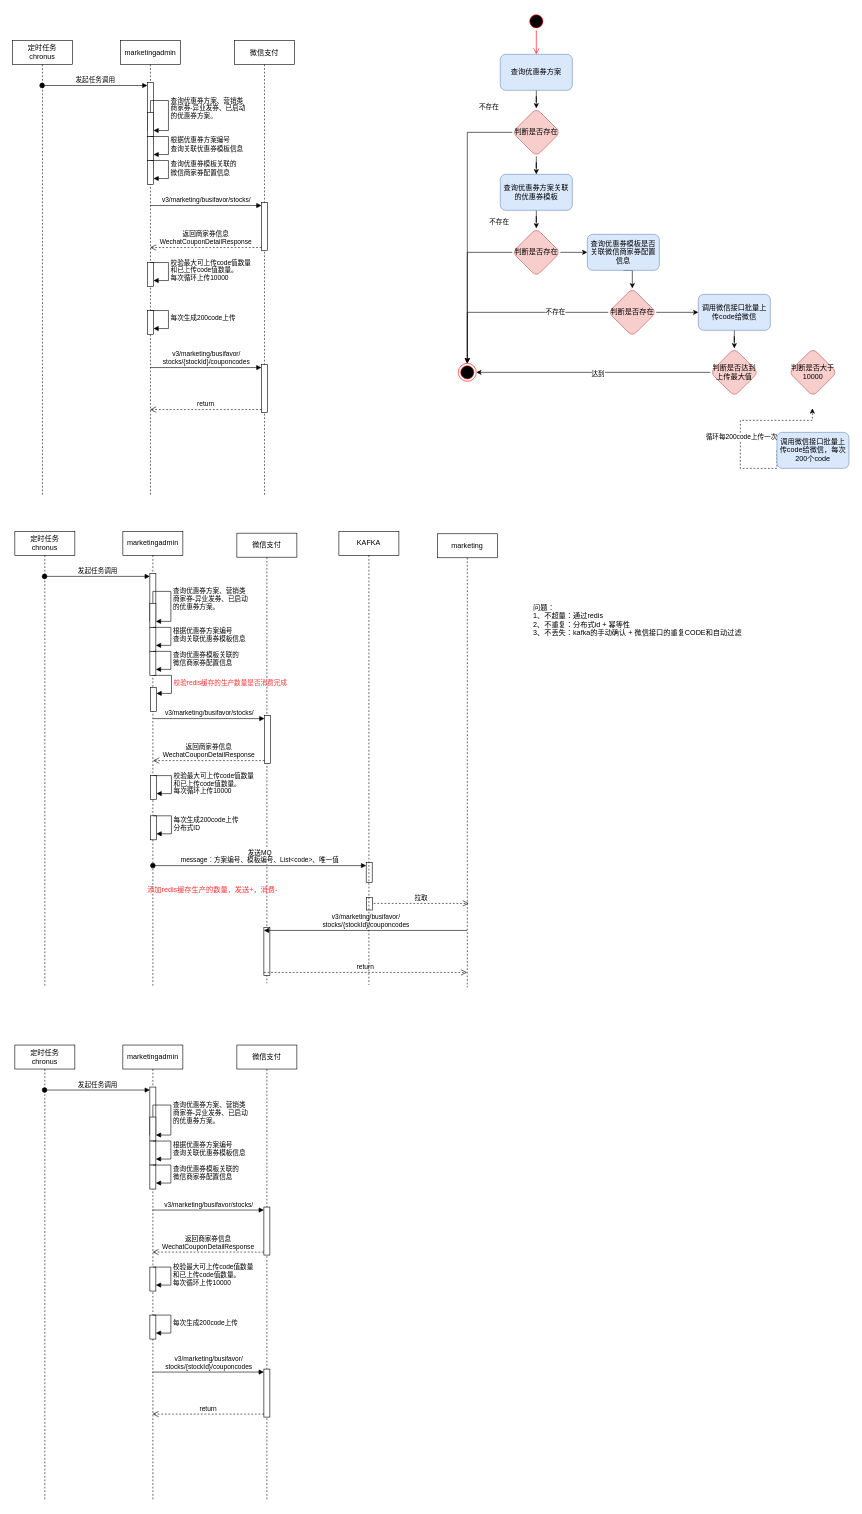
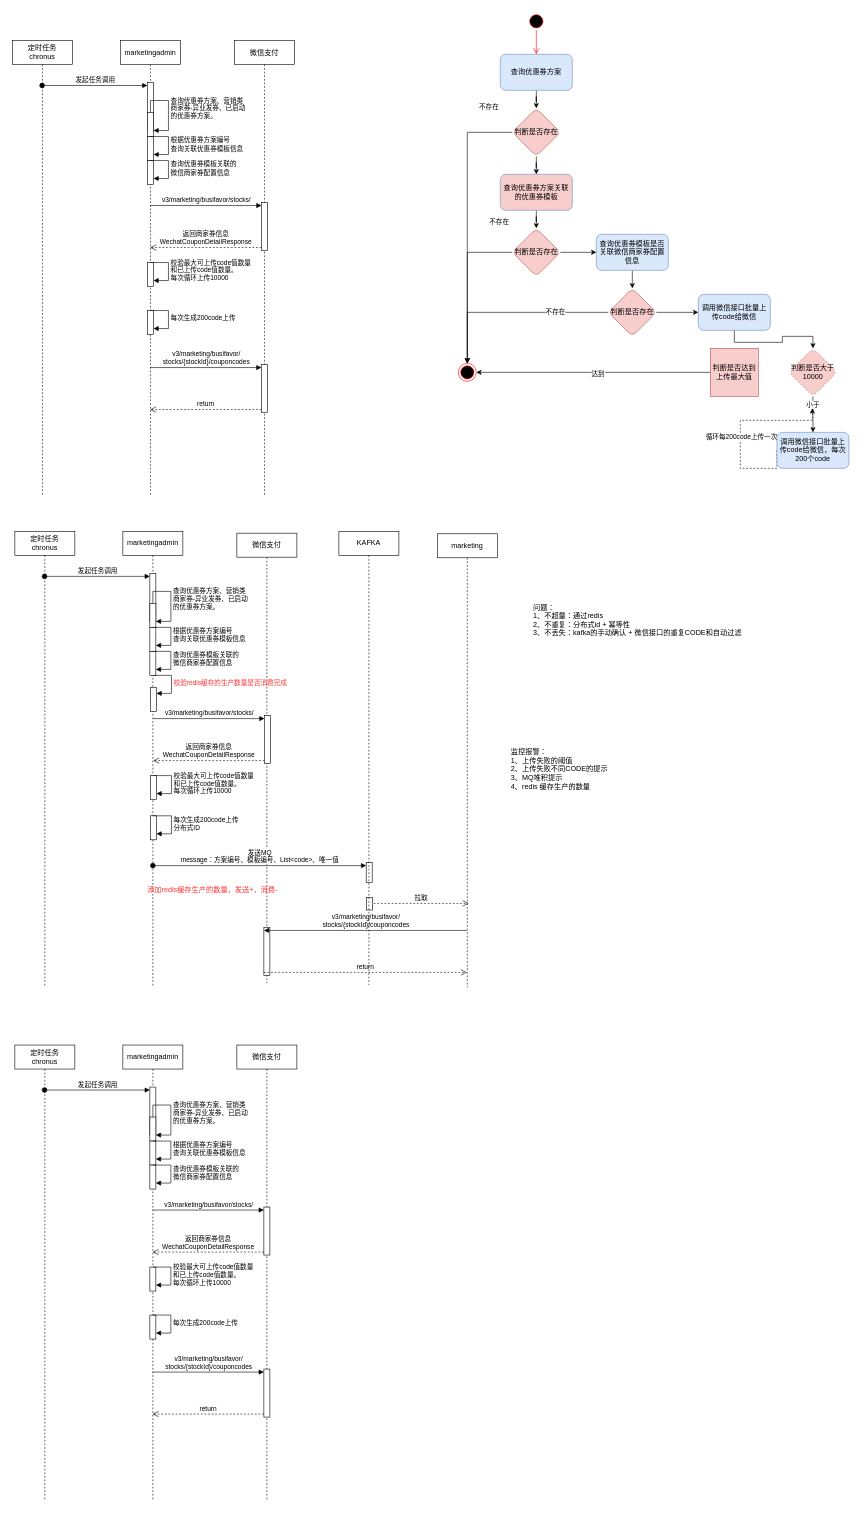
(536, 192) -> (536, 192)
(623, 252) -> (632, 252)
(734, 342) -> (779, 342)
(734, 372) -> (734, 372)
(813, 372) -> (813, 372)
none -> (813, 403)
none -> (563, 769)
